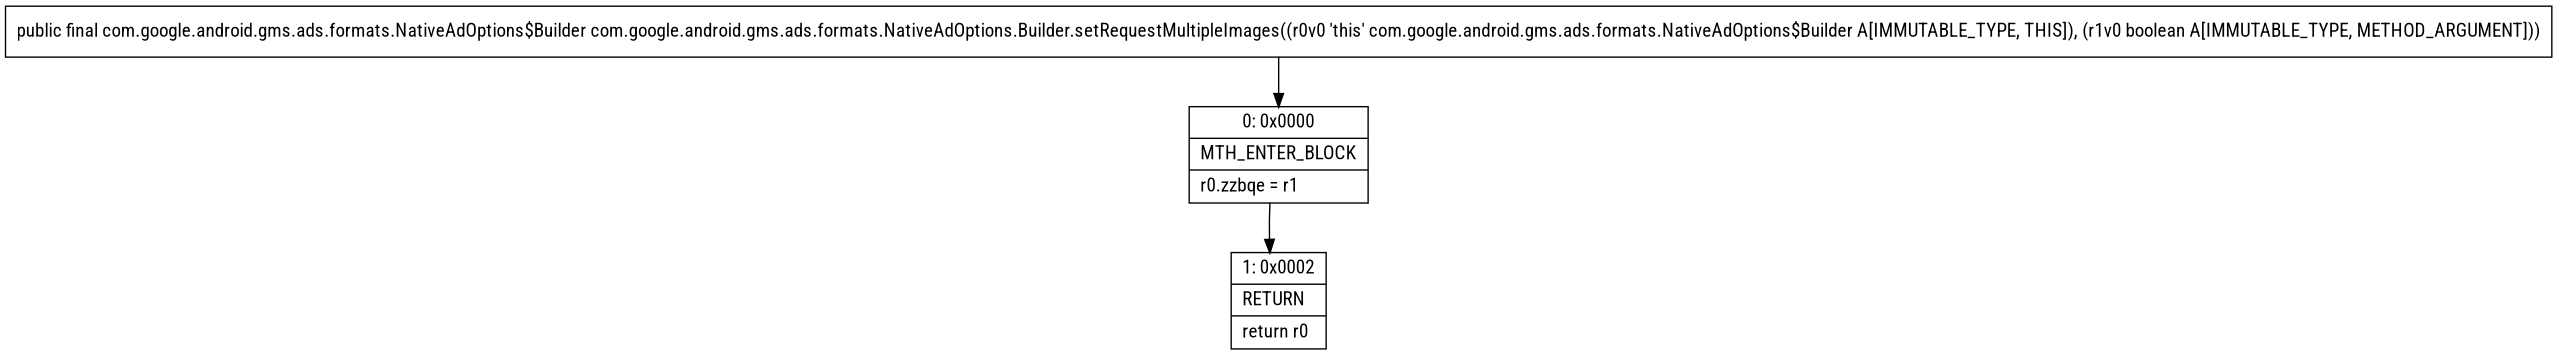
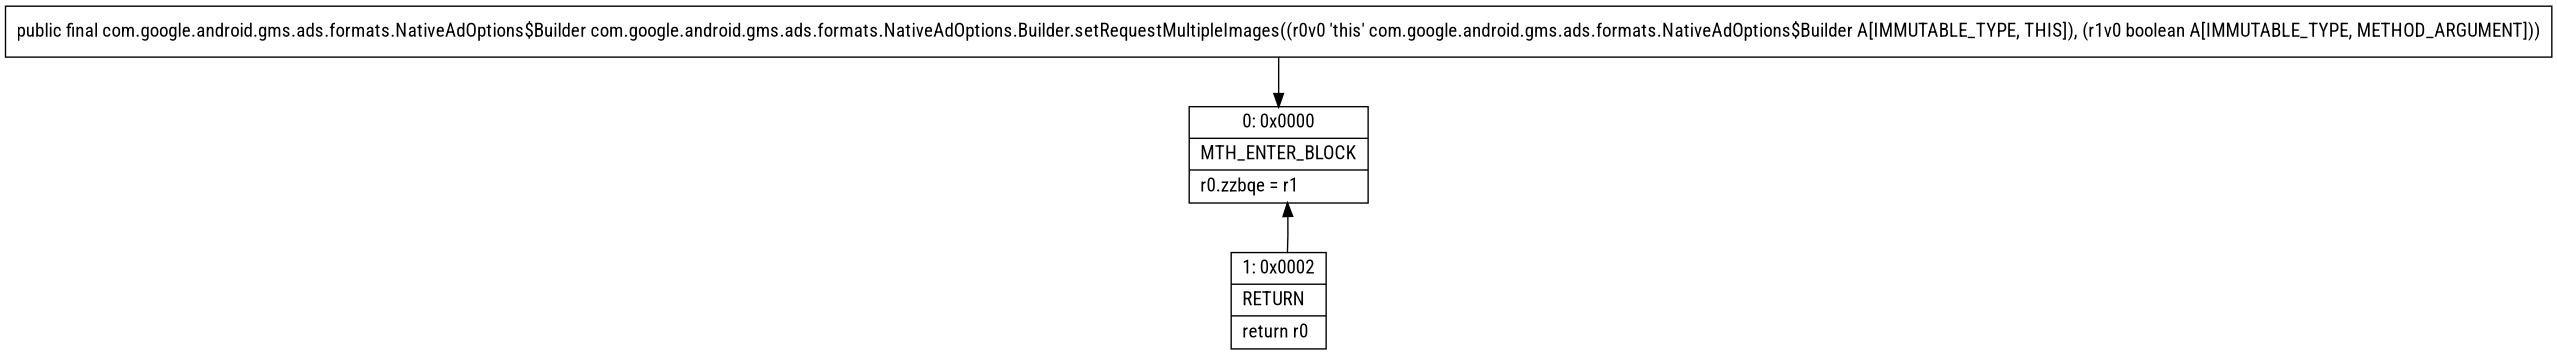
(1269, 221) -> (1288, 235)
